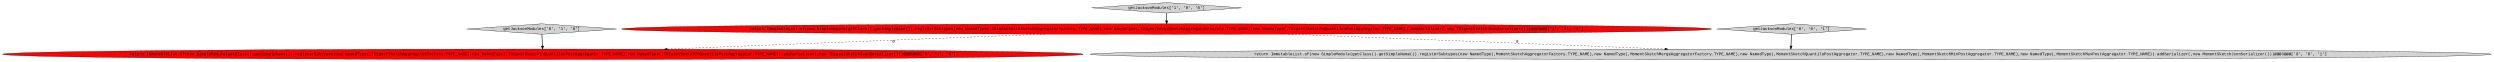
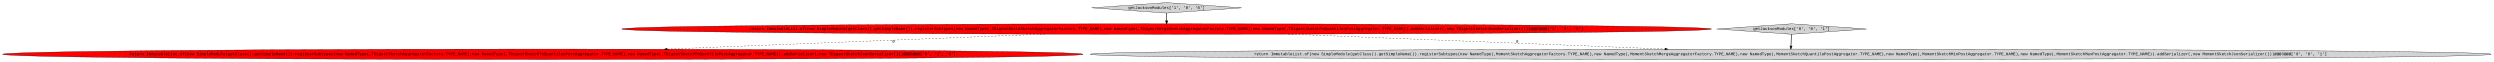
(542, 29) -> none
